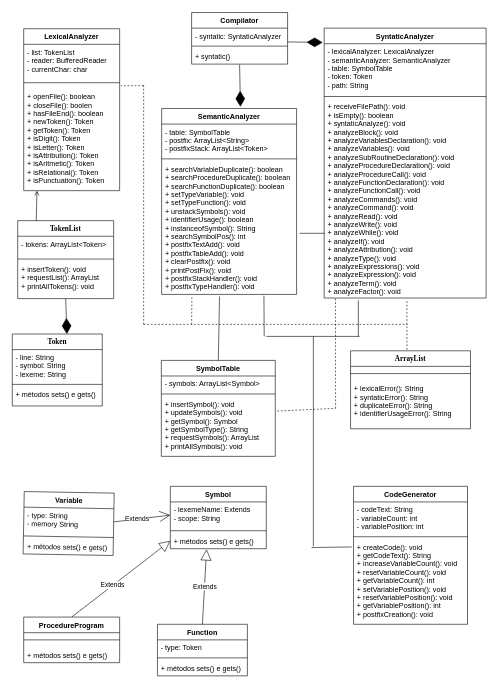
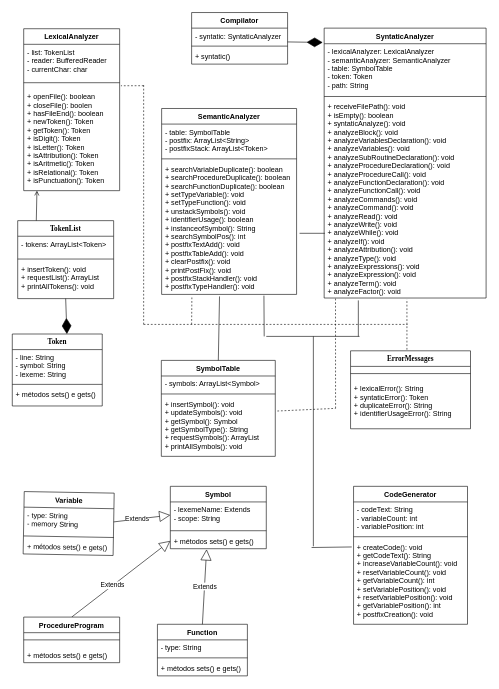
(240, 67) -> none
(410, 359) -> (410, 359)
(396, 389) -> (396, 389)
(162, 516) -> (158, 517)
(184, 648) -> (185, 648)
